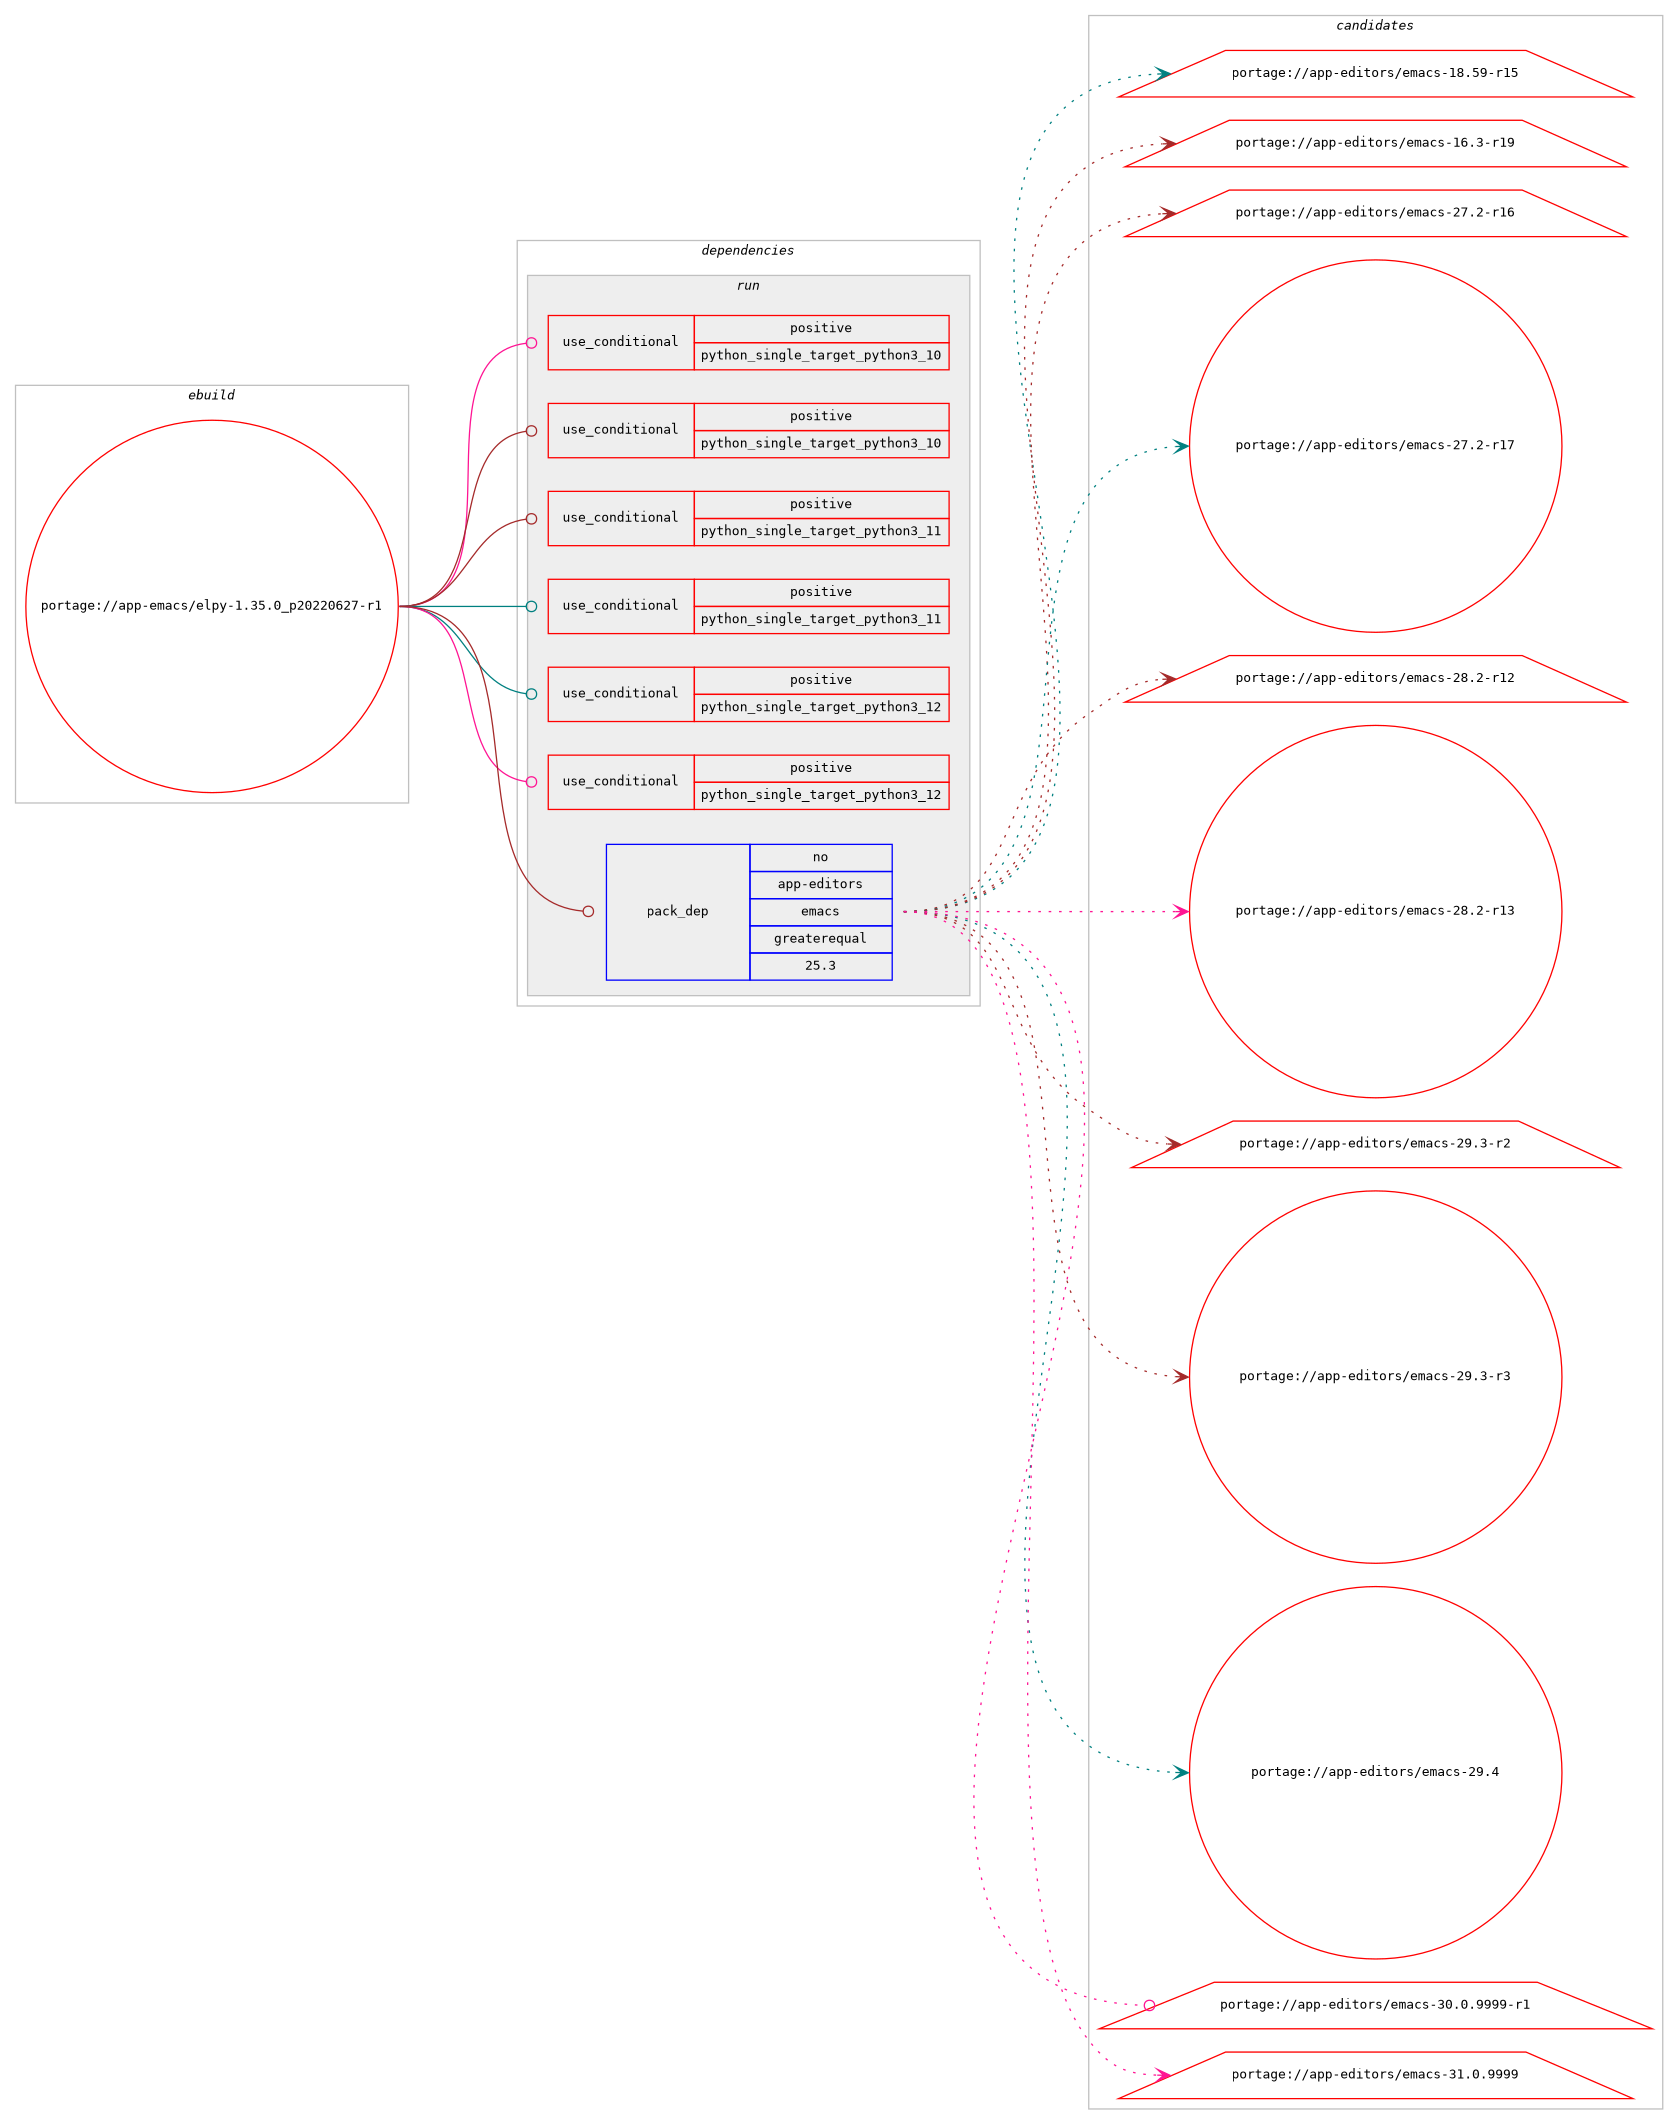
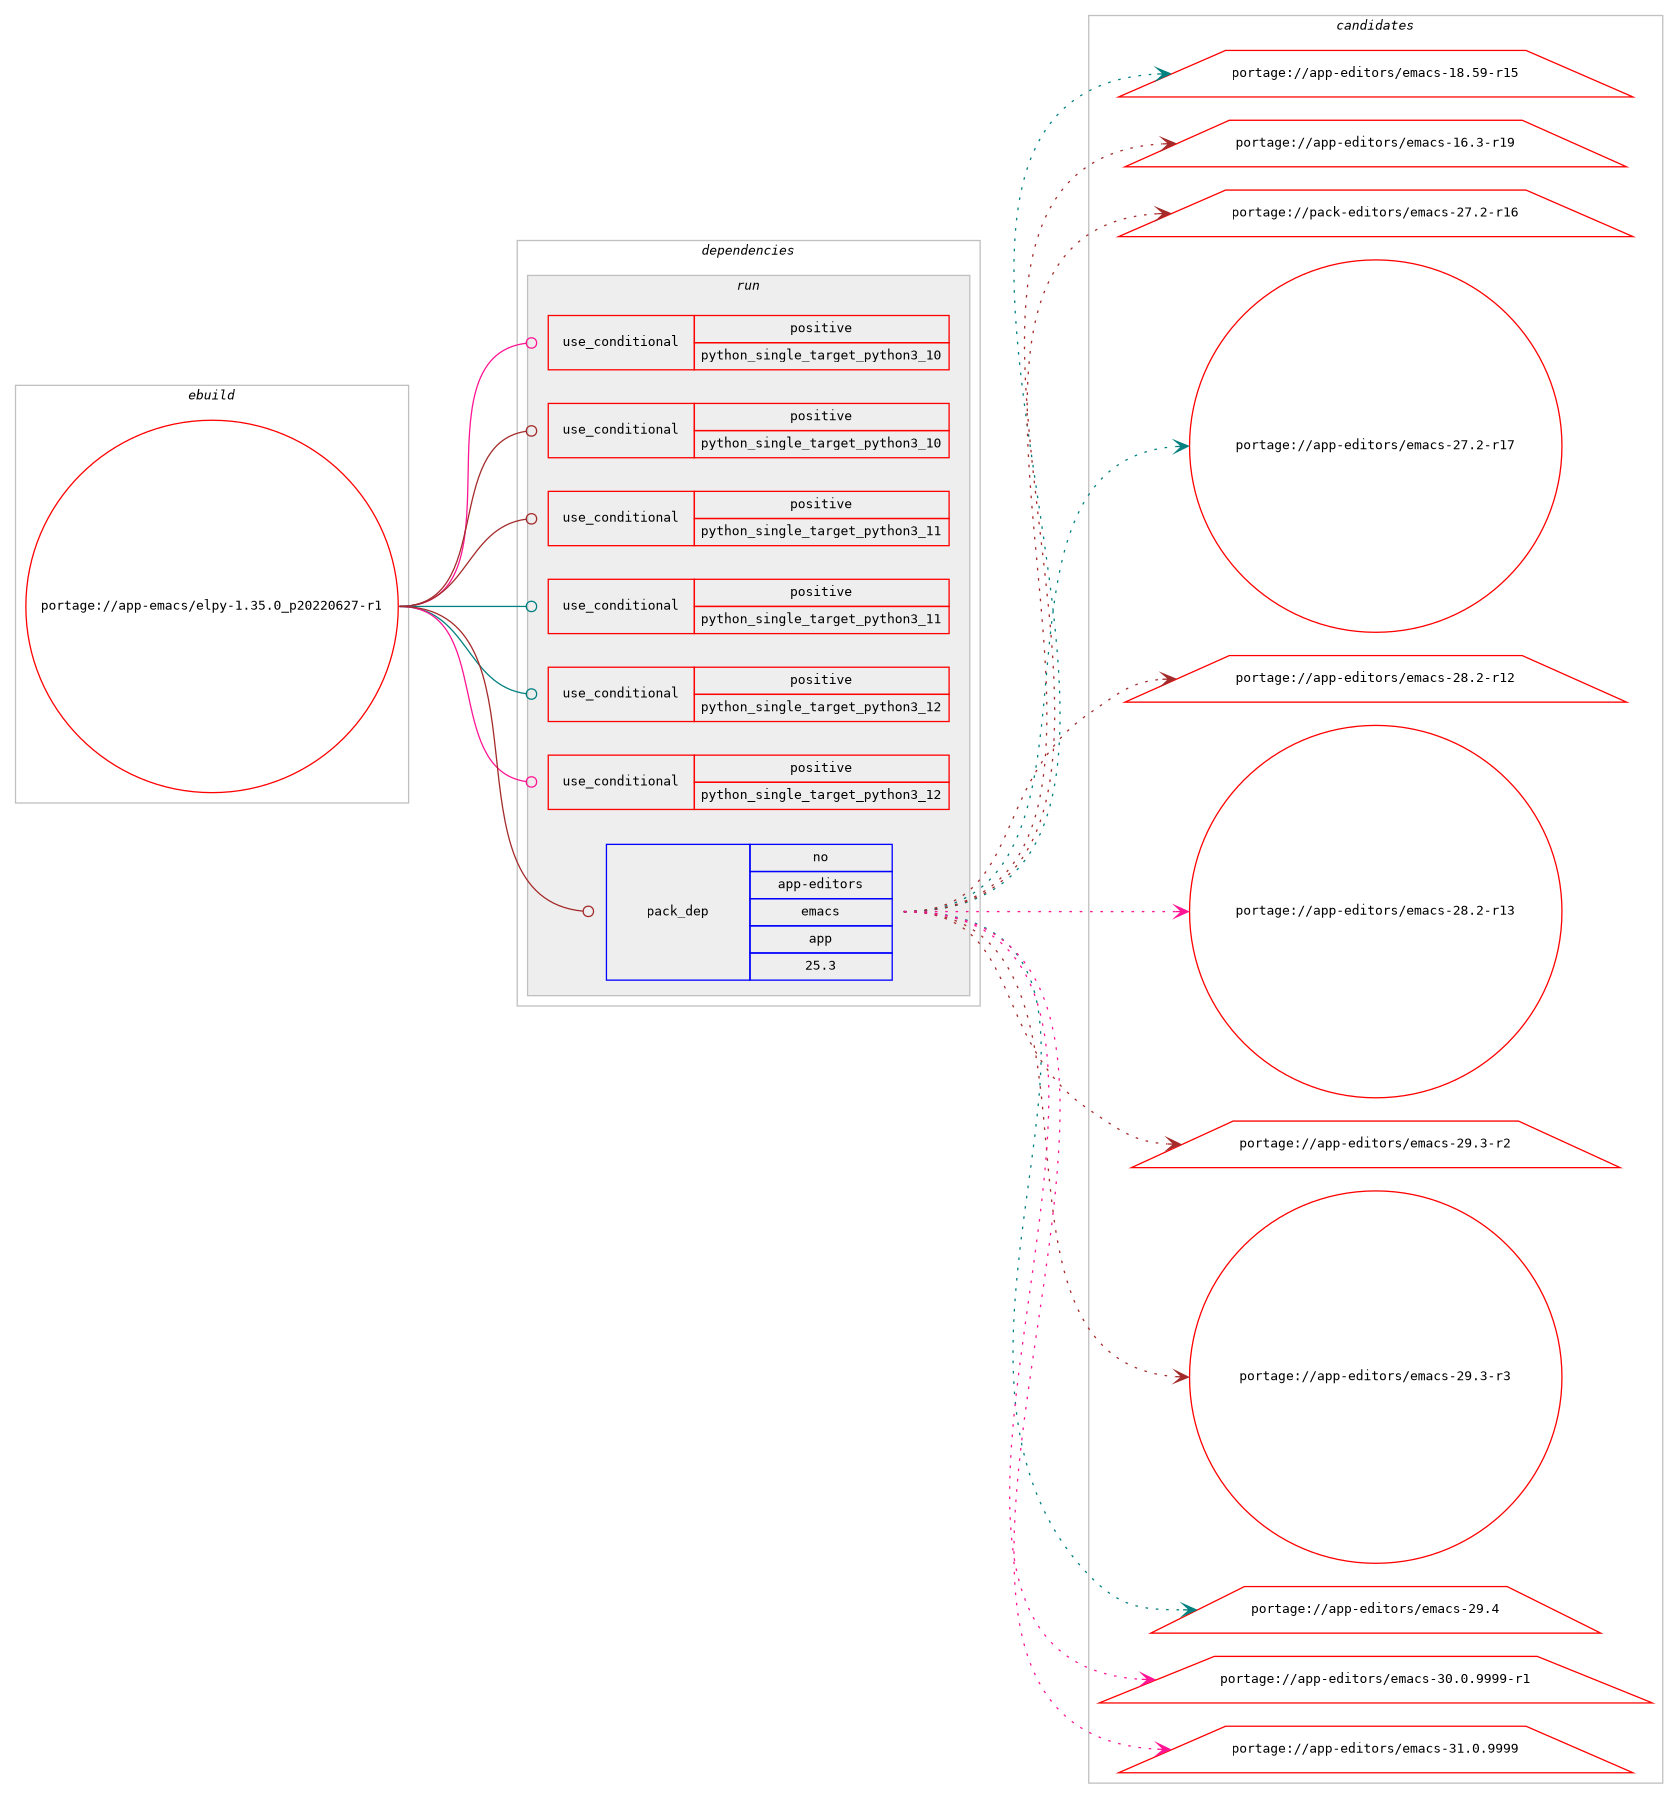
(1376, 213) -> (1376, 213)
(821, 939) -> (821, 939)
(1017, 1517) -> (1030, 1289)
(1376, 1773) -> (1376, 1610)
